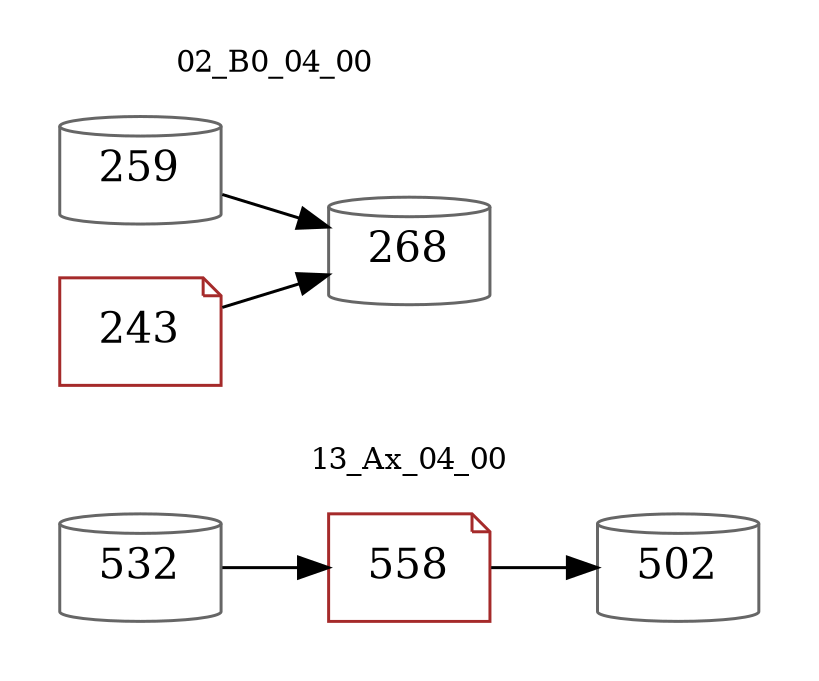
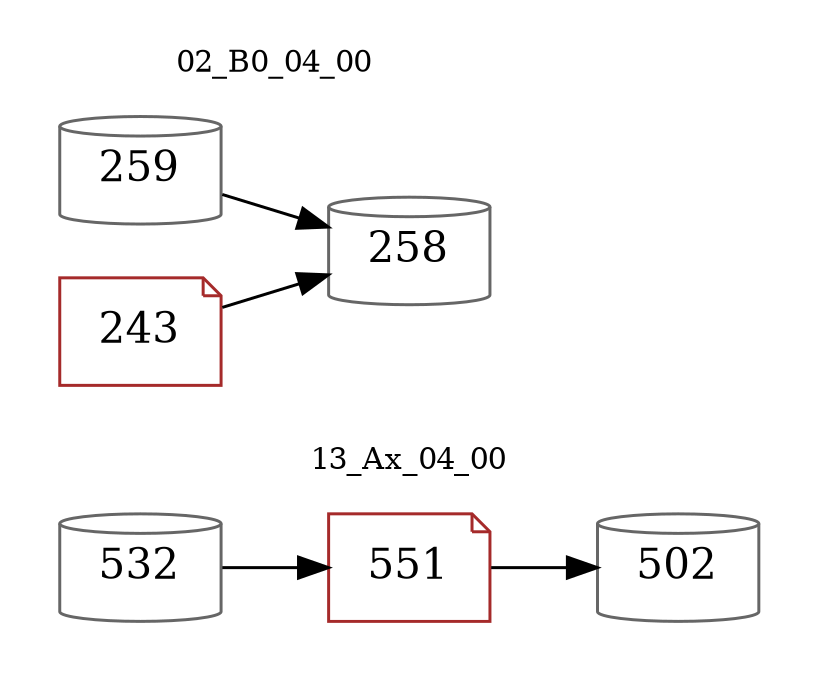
(409, 251) -> (409, 251)
(409, 568) -> (409, 568)
